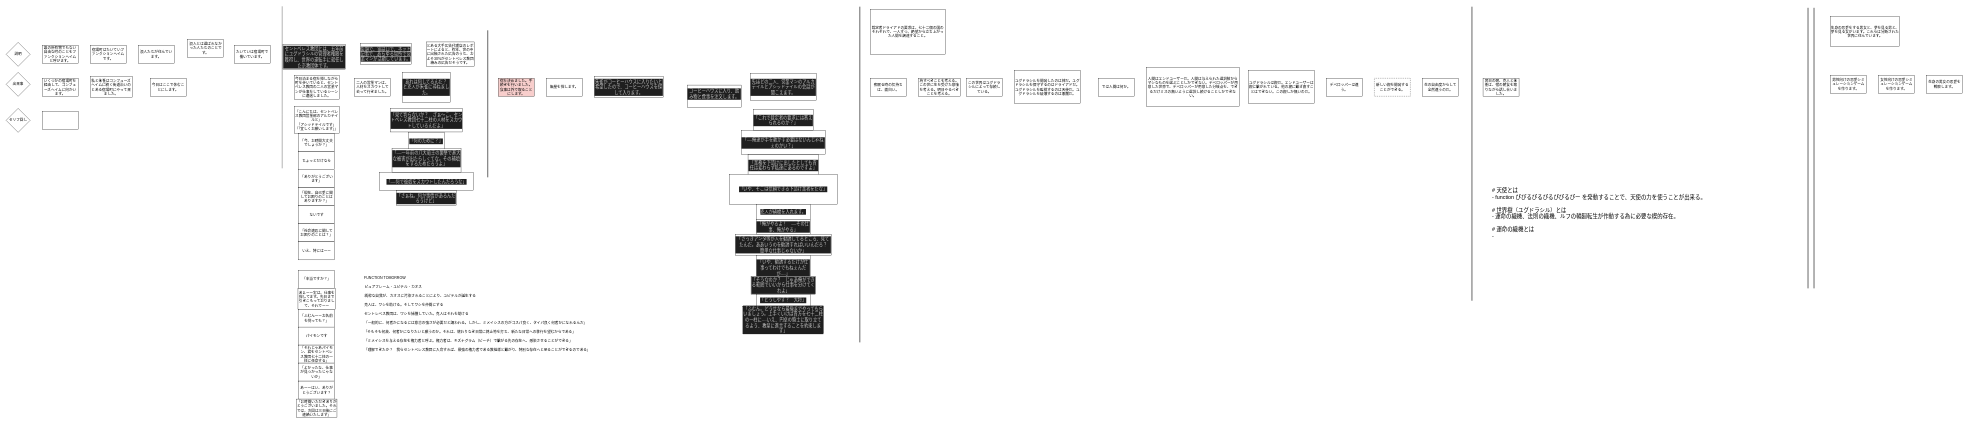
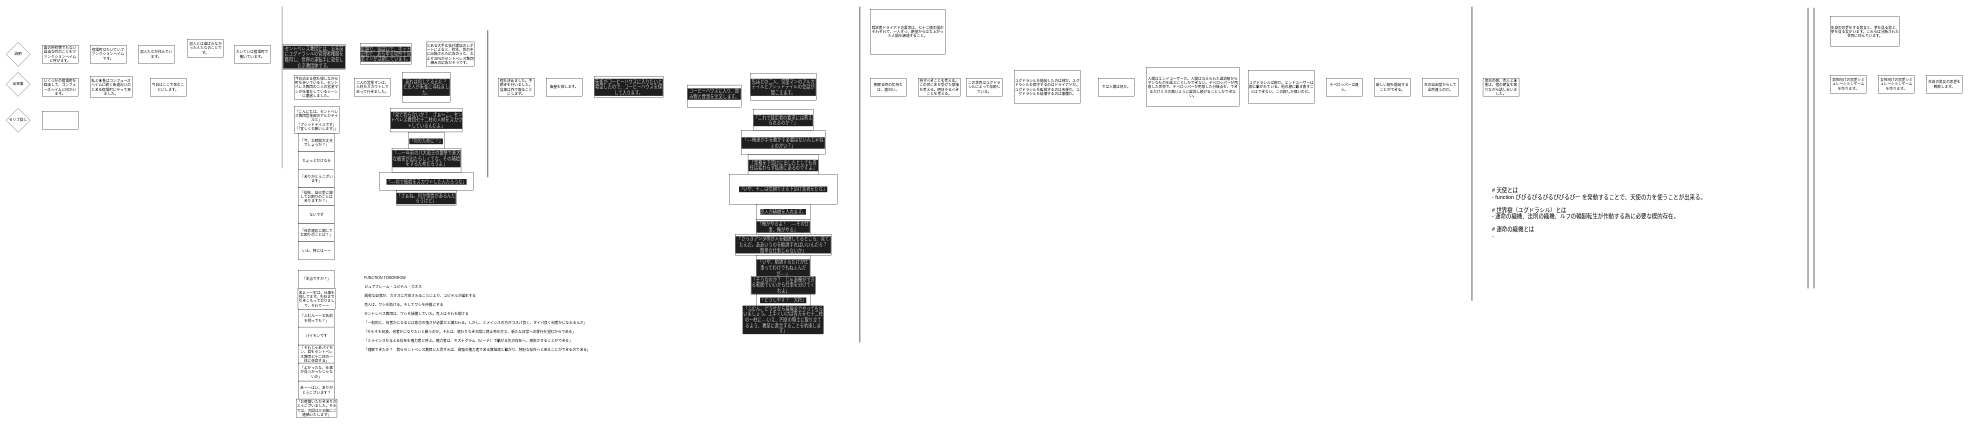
(516, 87) -> (516, 87)
(1392, 87) -> (1392, 87)
